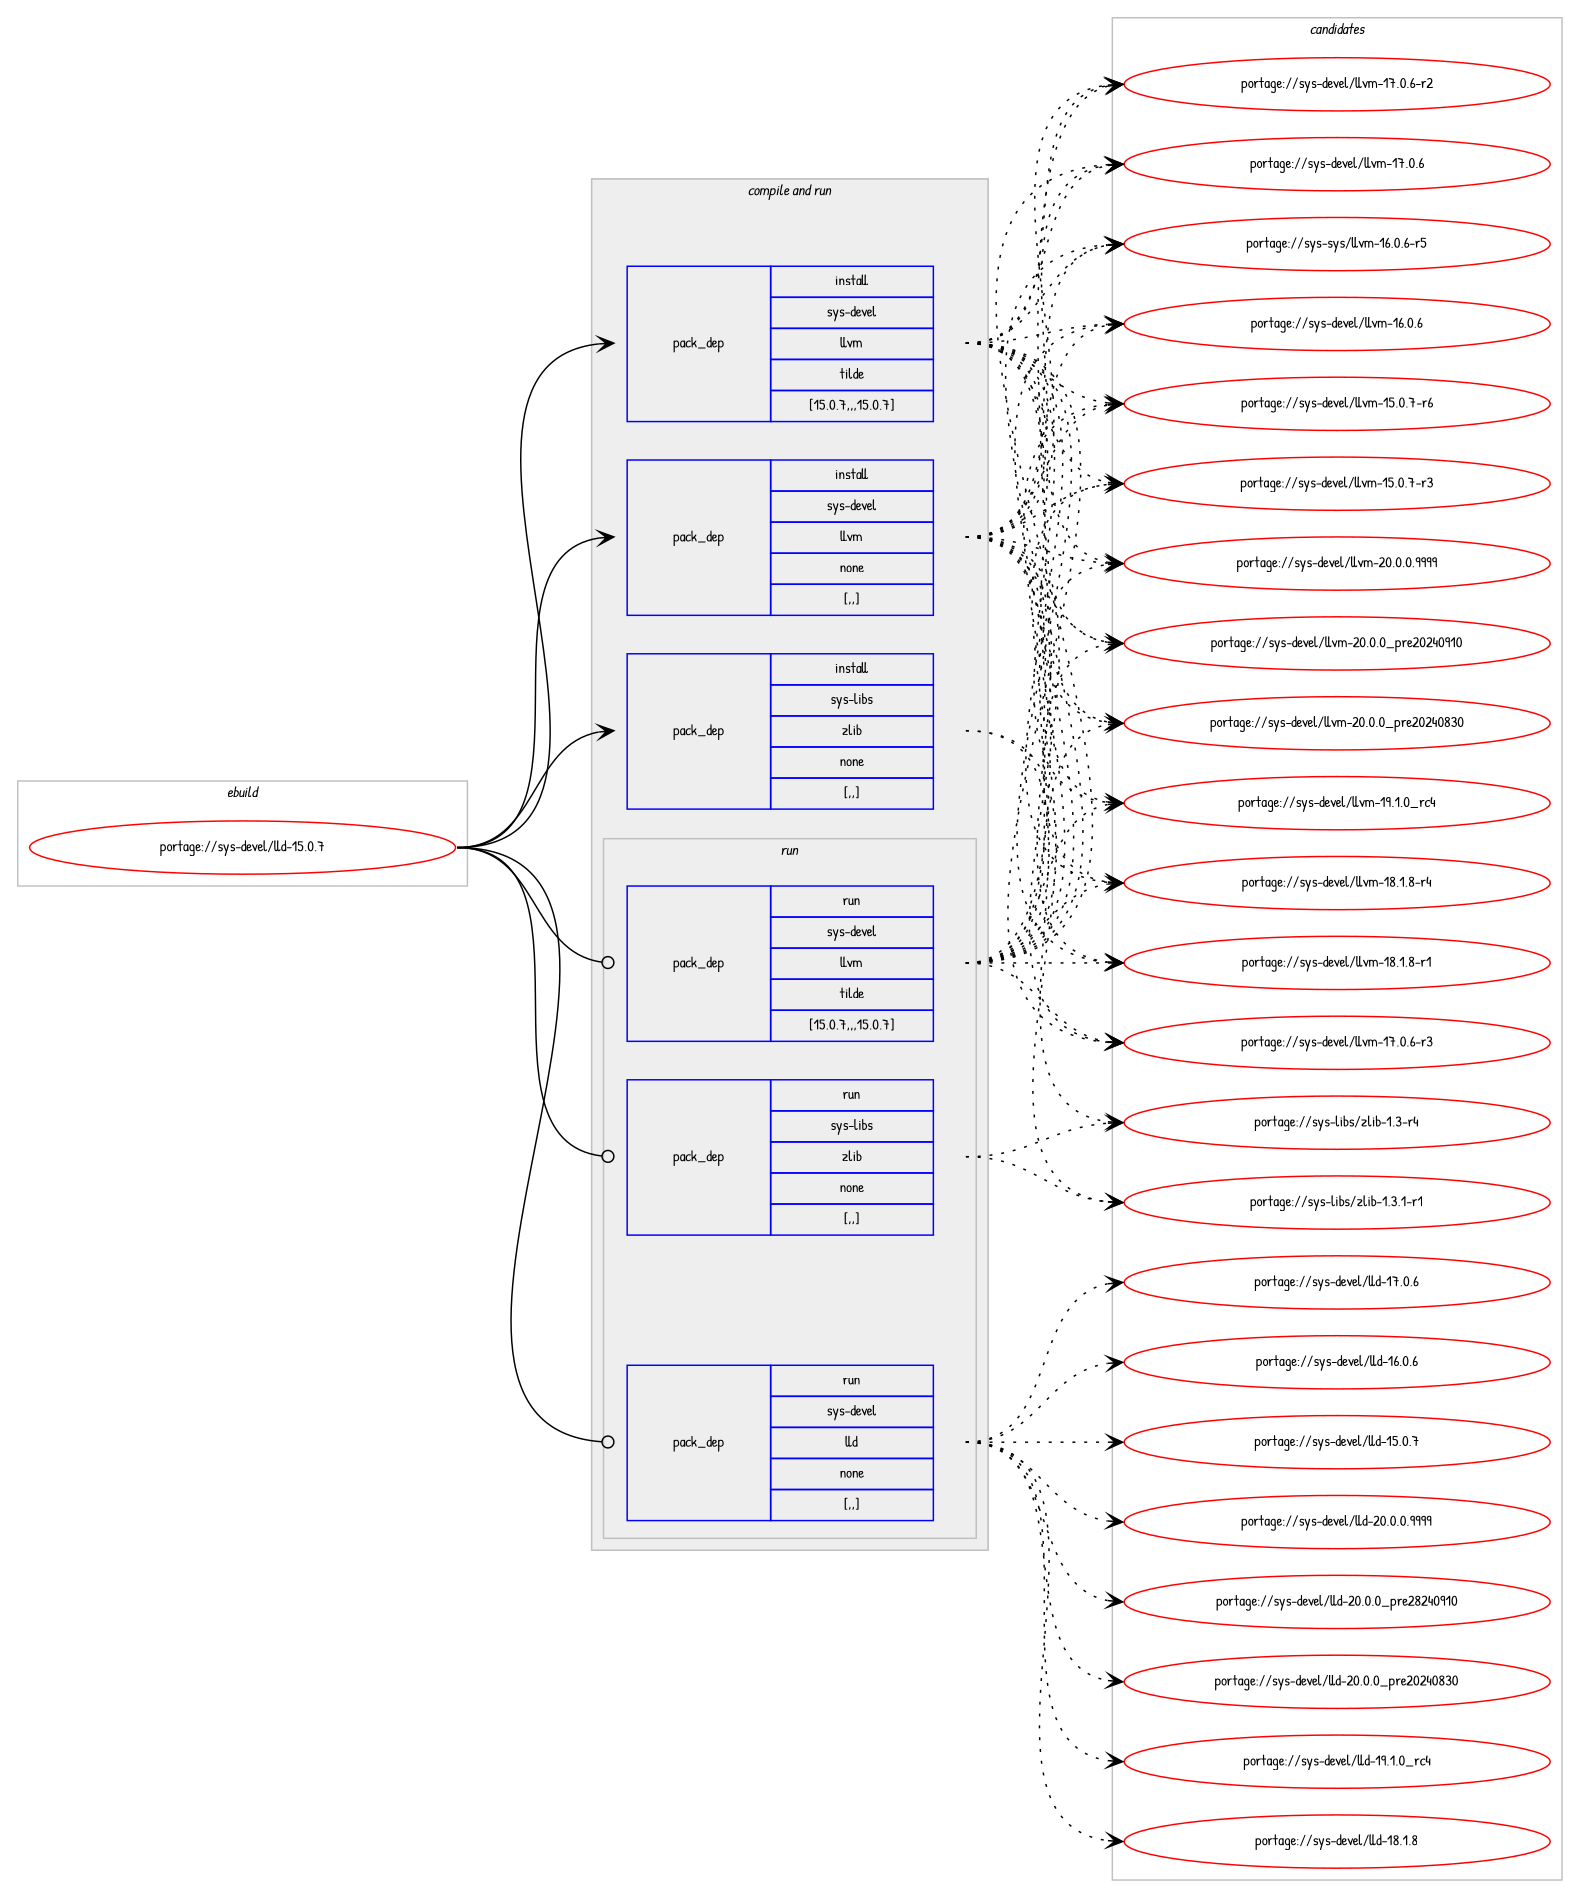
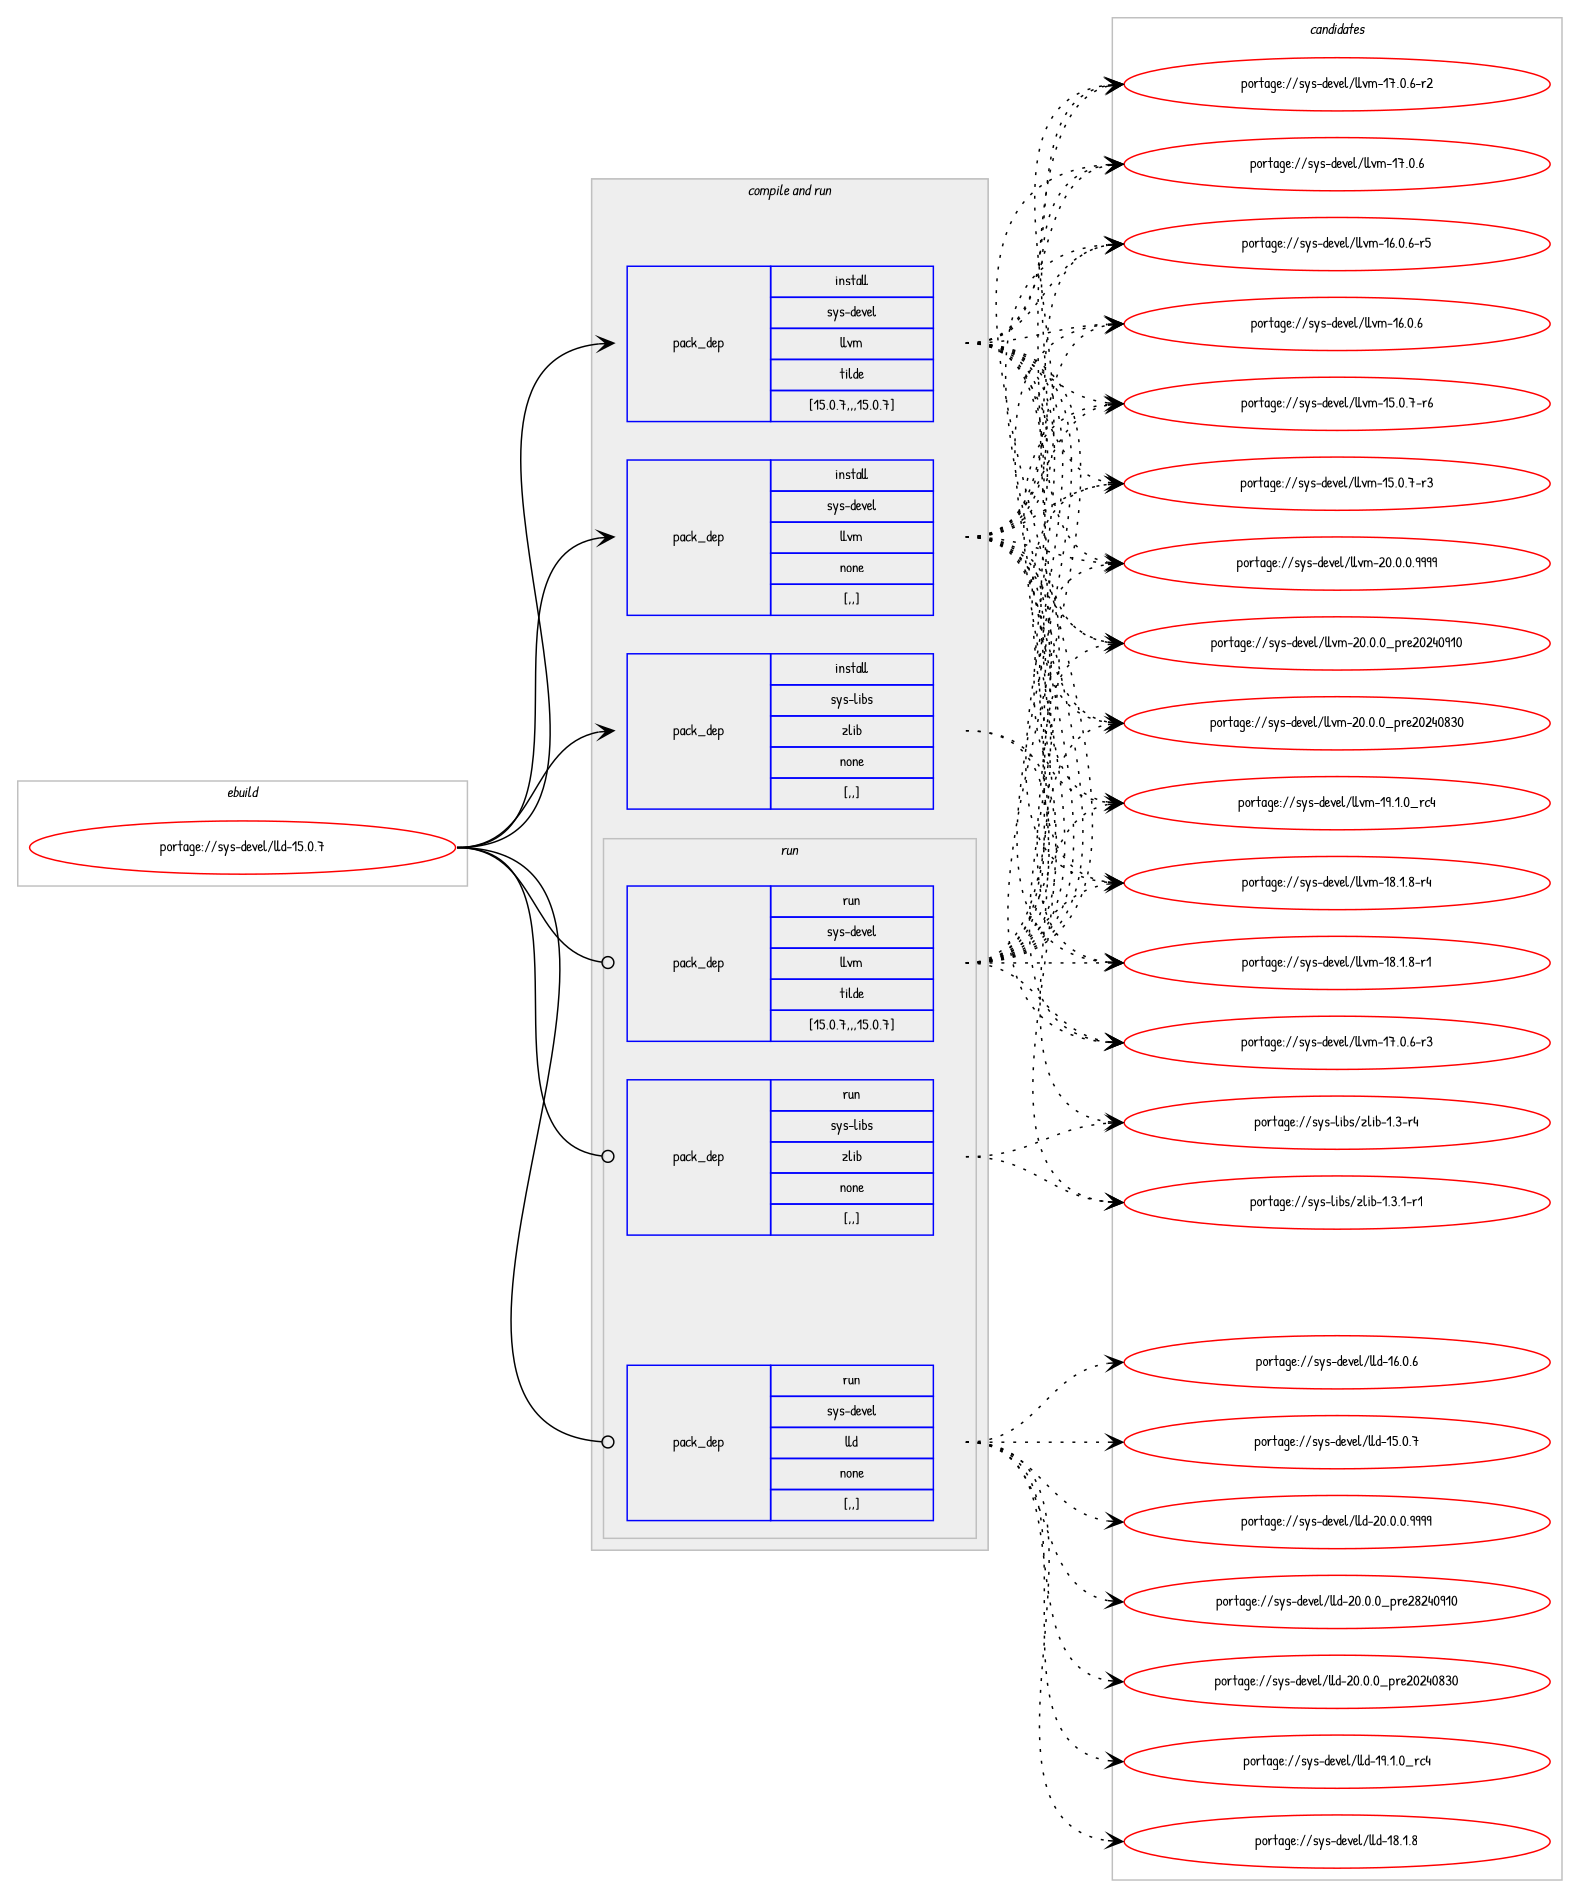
(1337, 244) -> (1337, 244)
(1337, 1282) -> none
